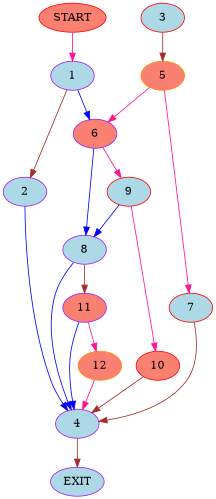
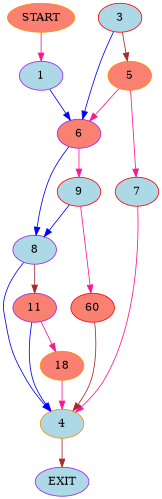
(72, 18) -> (41, 18)
none -> (97, 71)
(25, 192) -> none
(100, 366) -> (62, 366)
(158, 366) -> (93, 308)
(176, 392) -> (129, 313)
(77, 424) -> (62, 424)
